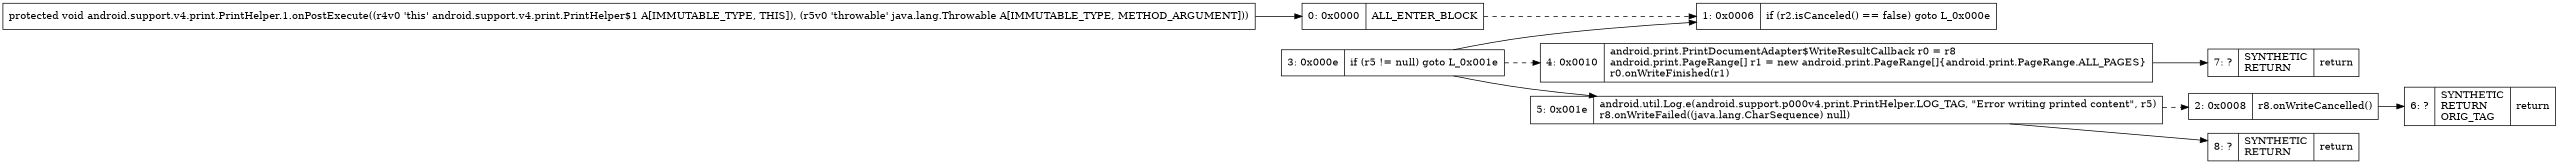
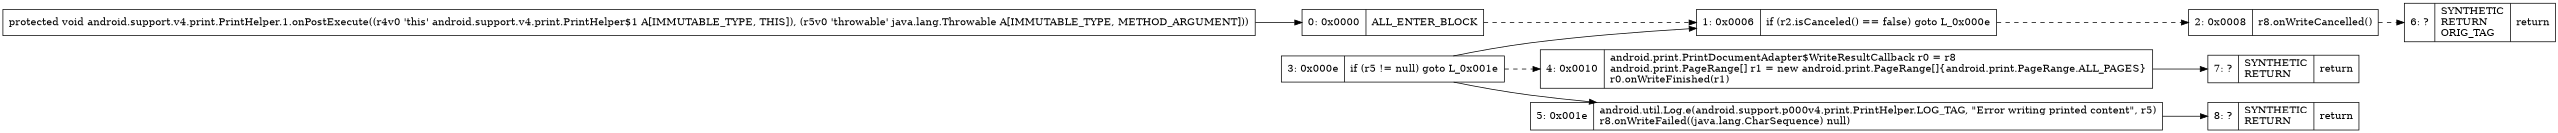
(2387, 106) -> (2387, 23)
(2172, 107) -> (2089, 23)
